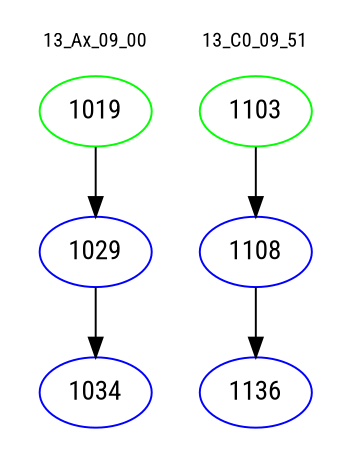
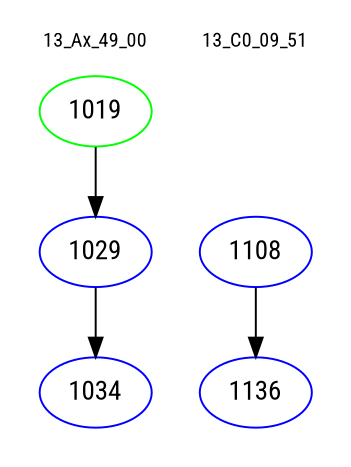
(96, 42) -> (96, 42)
(256, 111) -> none
